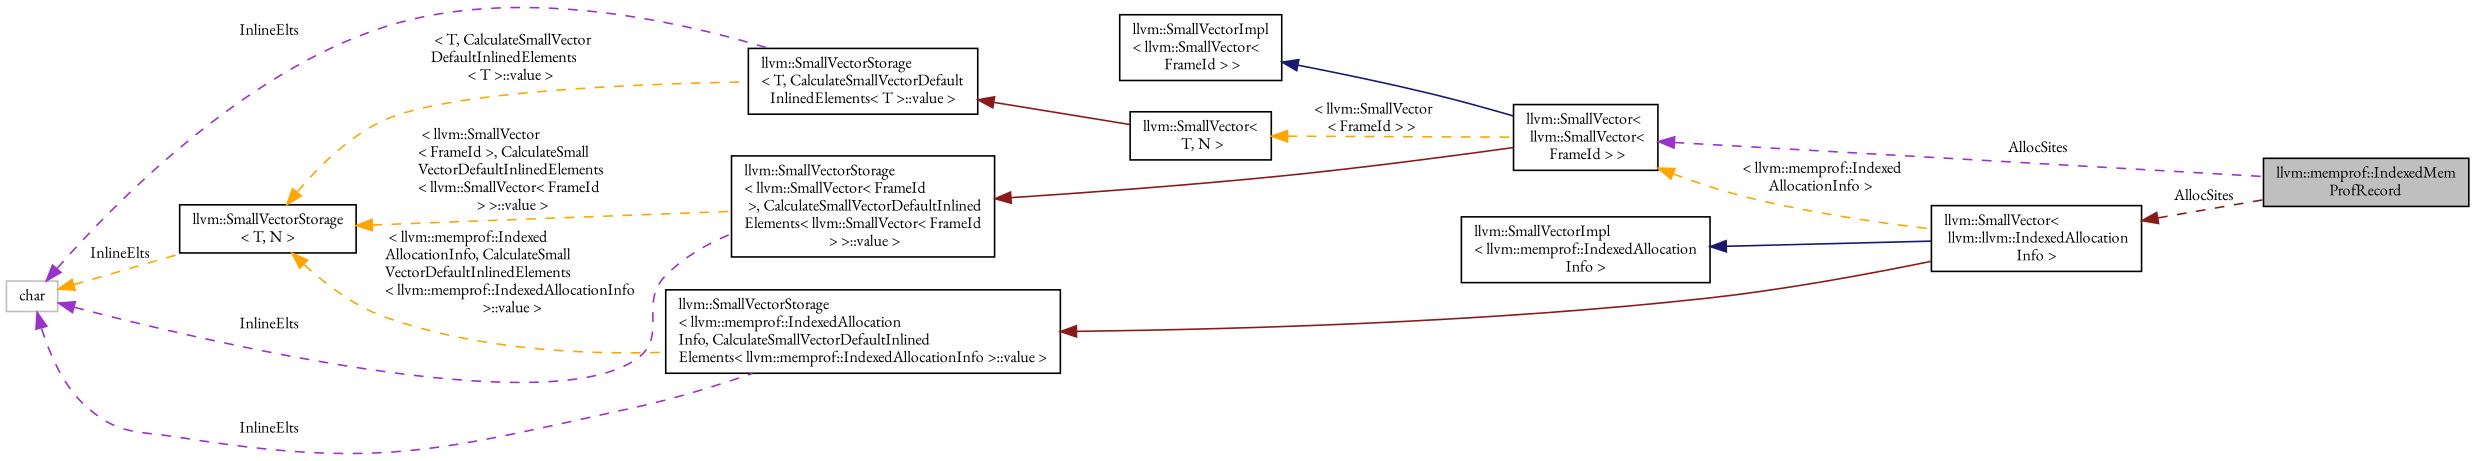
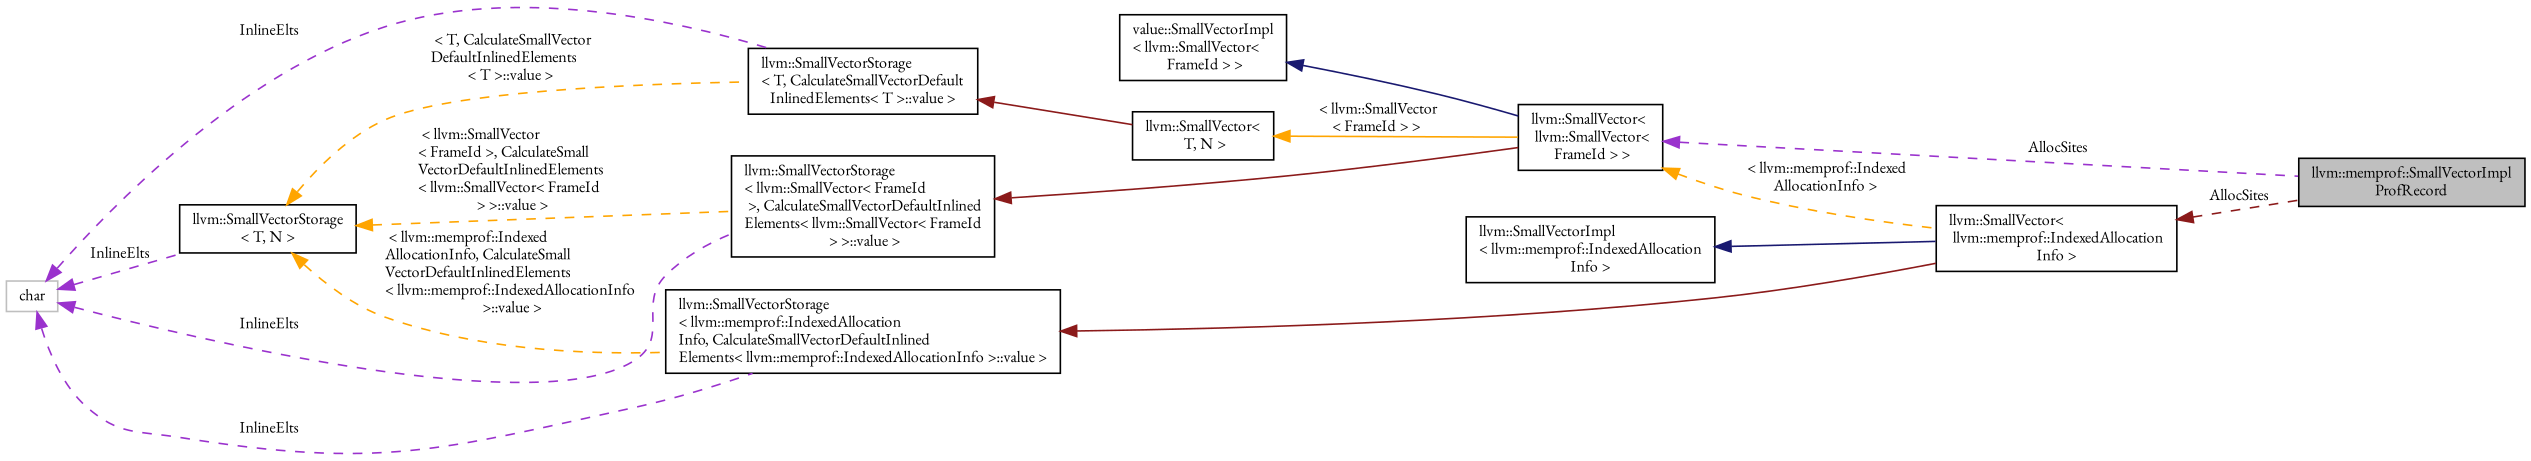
(1201, 48) -> (1203, 48)
(1400, 137) -> (1404, 137)
(2366, 182) -> (2412, 182)
(2036, 239) -> (2057, 239)
(128, 269) -> (128, 269)
